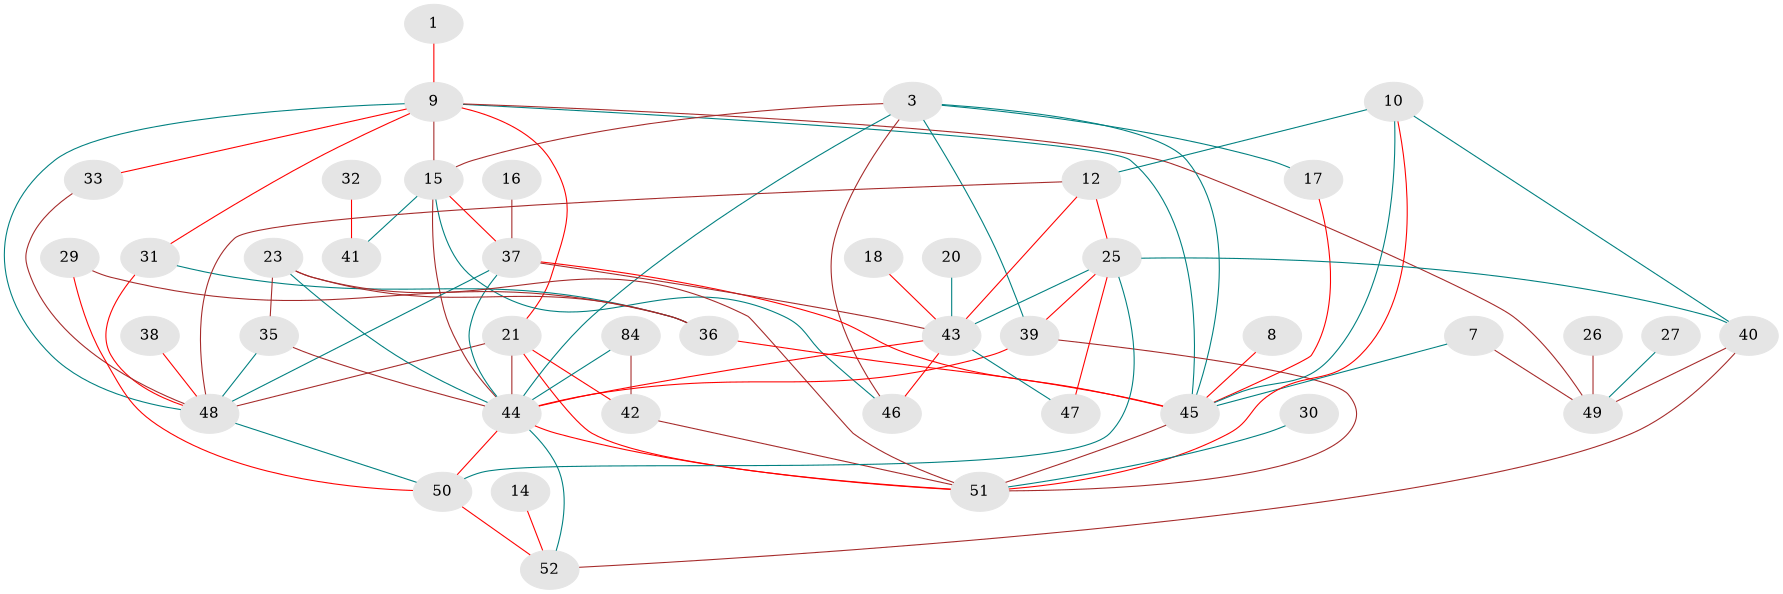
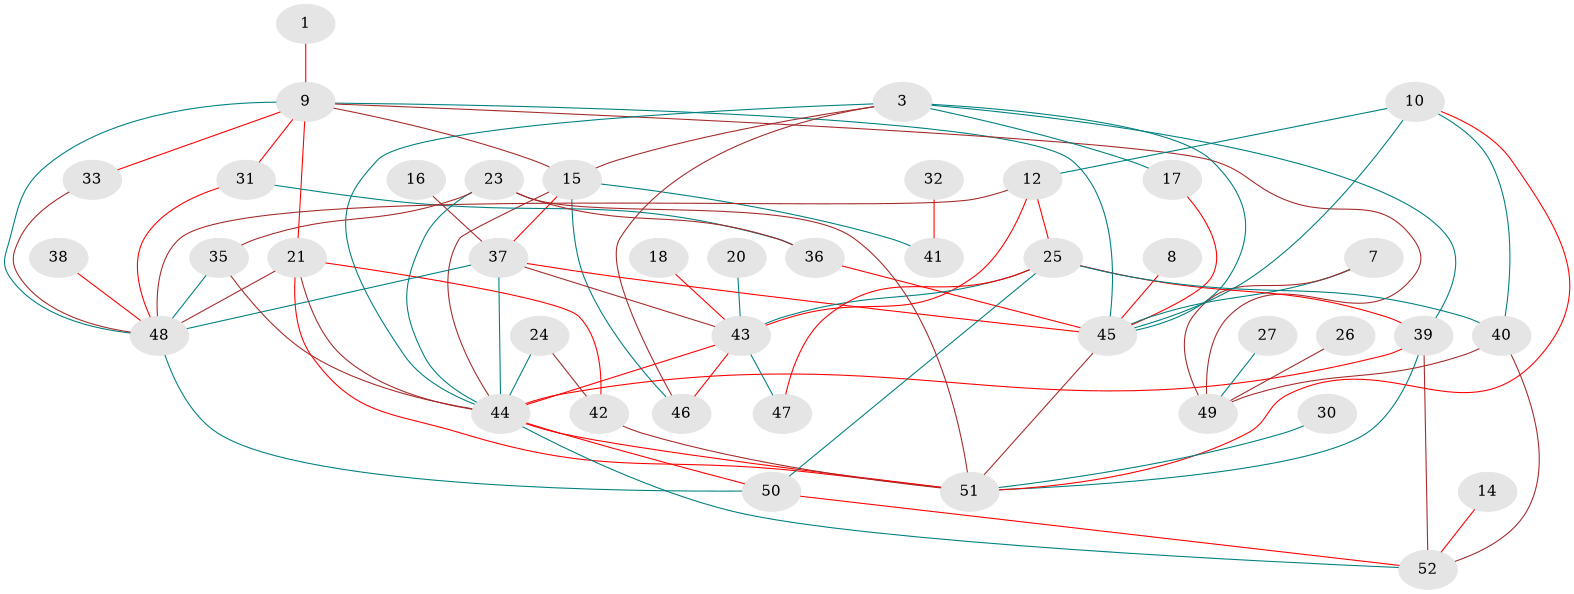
(70, 258) -> none
(631, 336) -> (540, 336)
(1344, 436) -> (1233, 470)
none -> (1426, 453)
